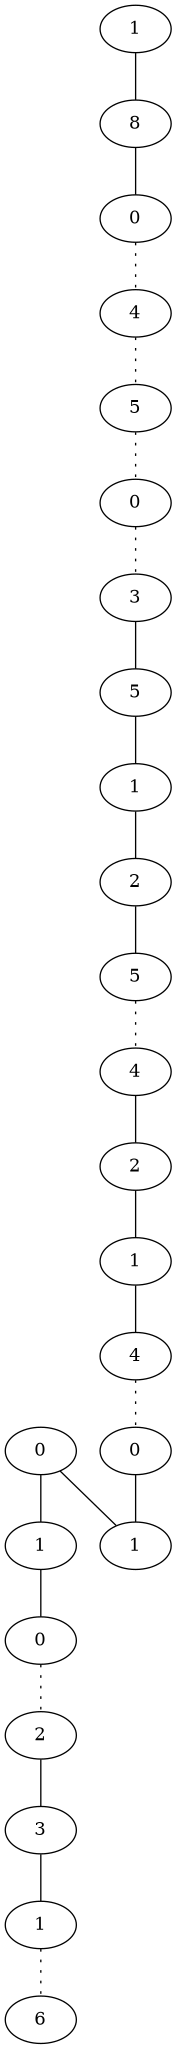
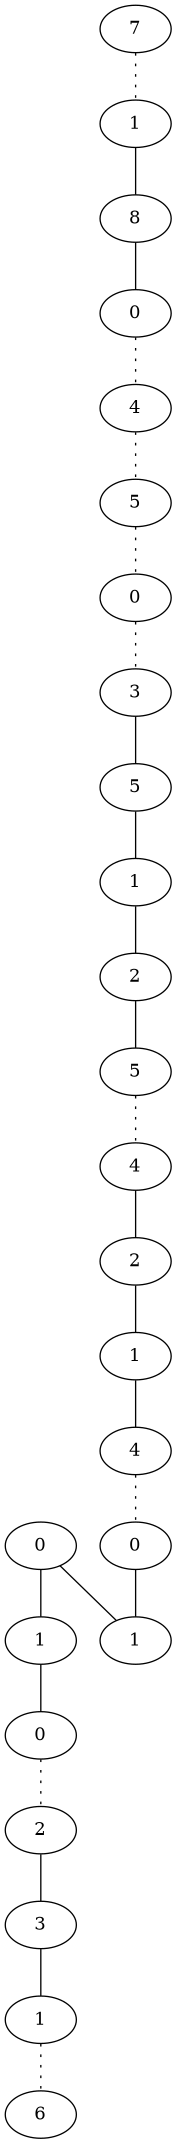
none -> (136, 29)
